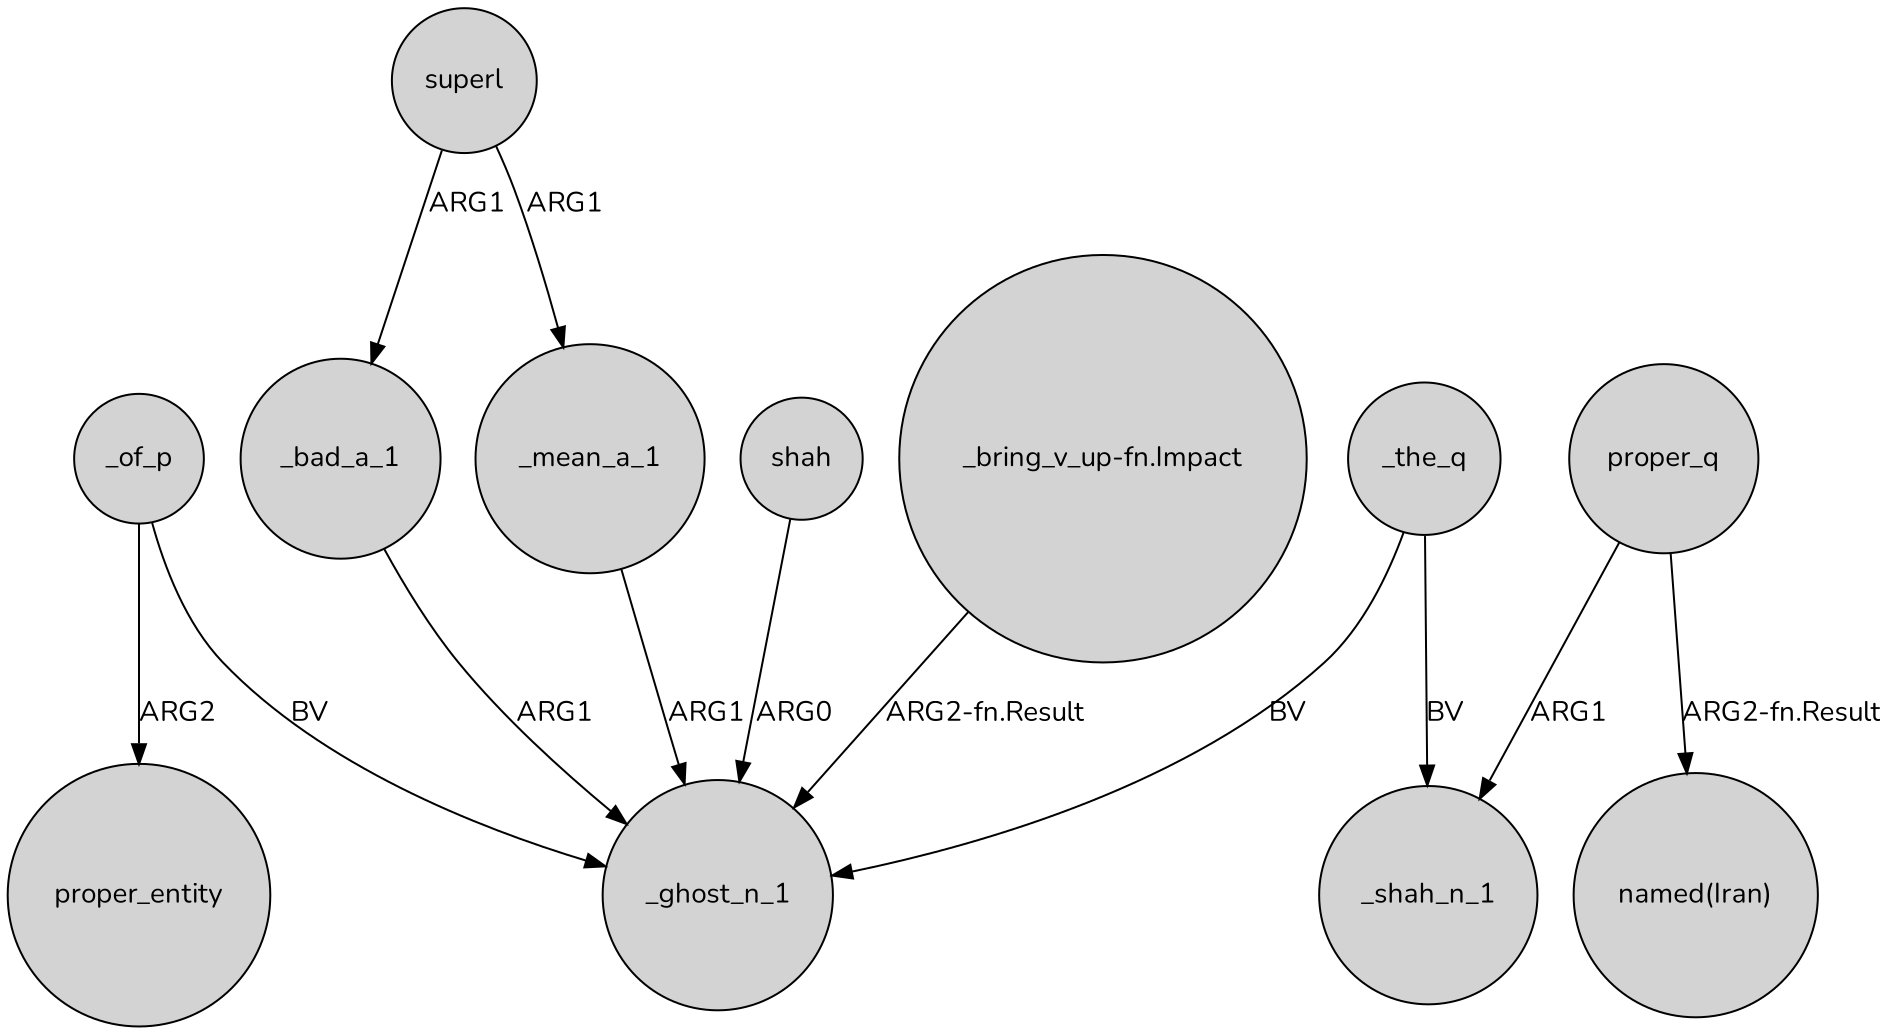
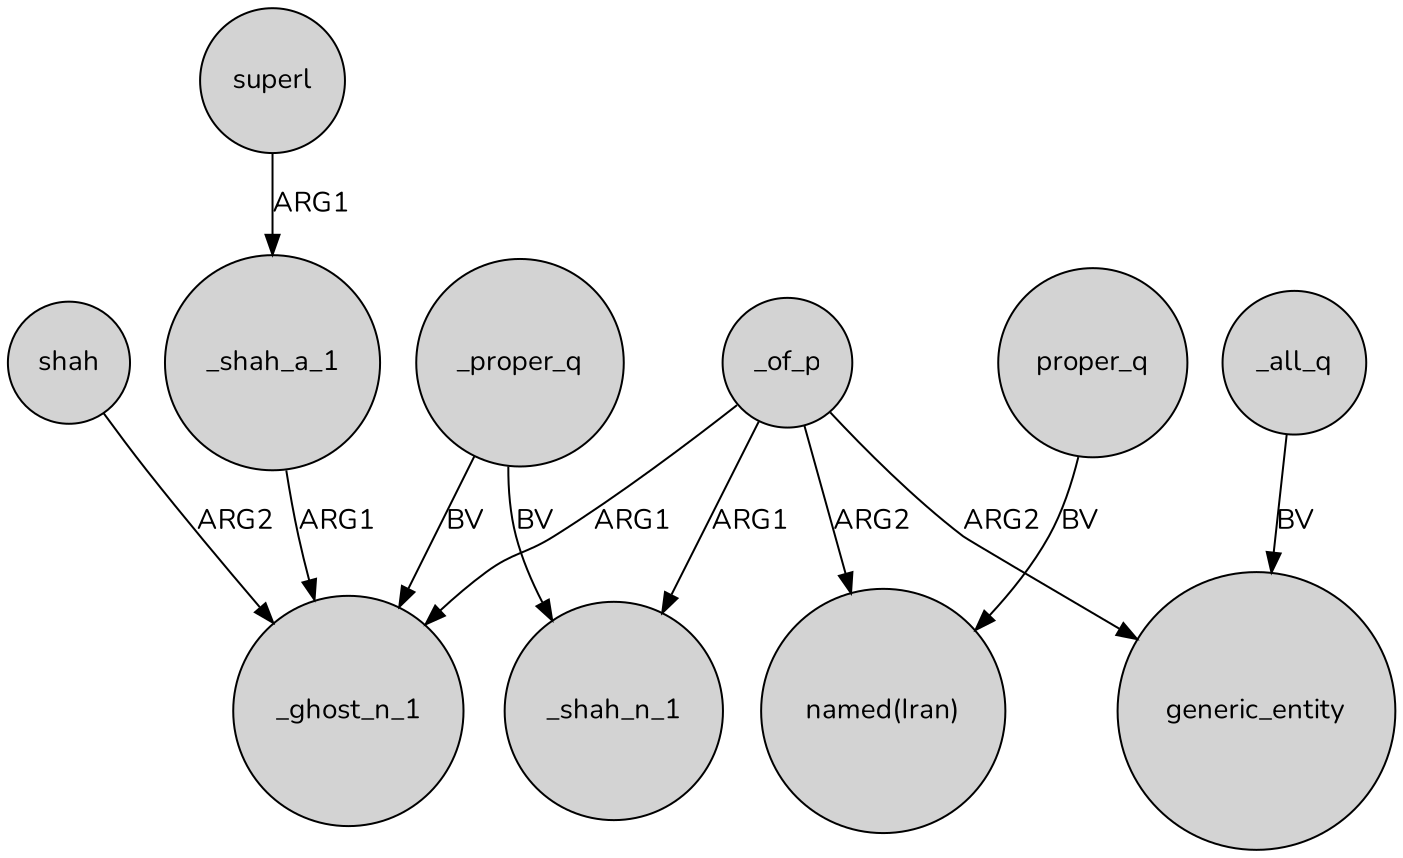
none -> (1294, 363)
(341, 459) -> none
(590, 459) -> (273, 363)
(1103, 459) -> none
(1424, 459) -> (520, 363)
none -> (825, 500)
(1554, 661) -> (715, 508)
(310, 713) -> (633, 521)
(795, 713) -> (236, 521)
(1782, 713) -> (1080, 521)
(139, 895) -> (1256, 711)
